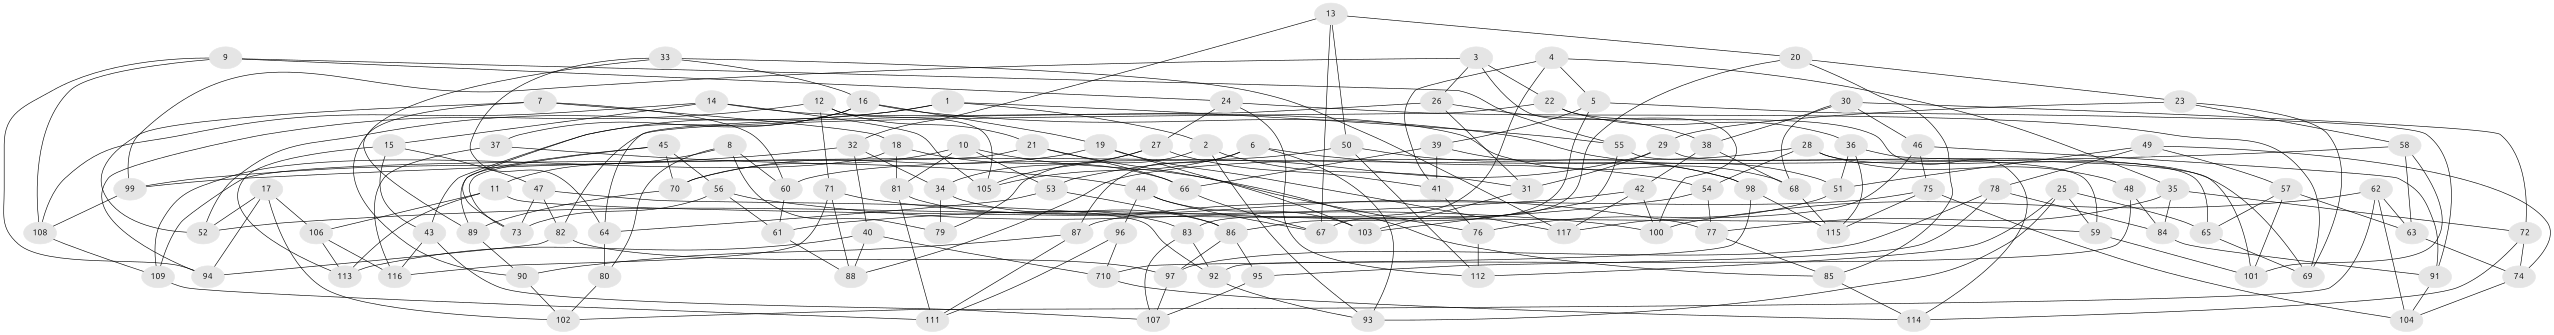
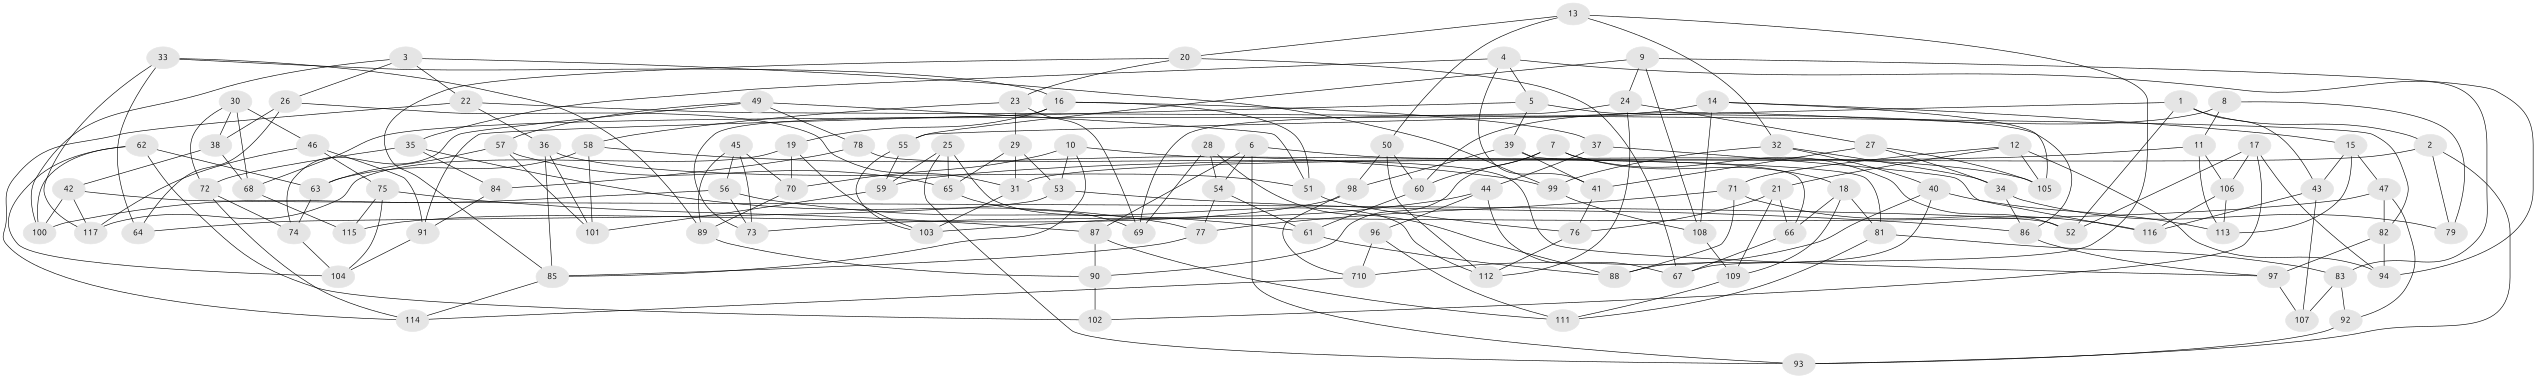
(2129, 189) -> none
(1862, 192) -> (548, 211)
(605, 277) -> none
(1258, 277) -> none
